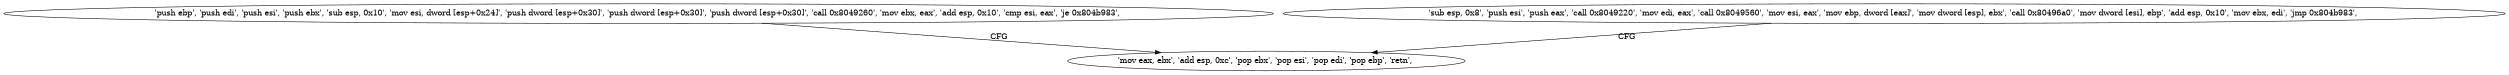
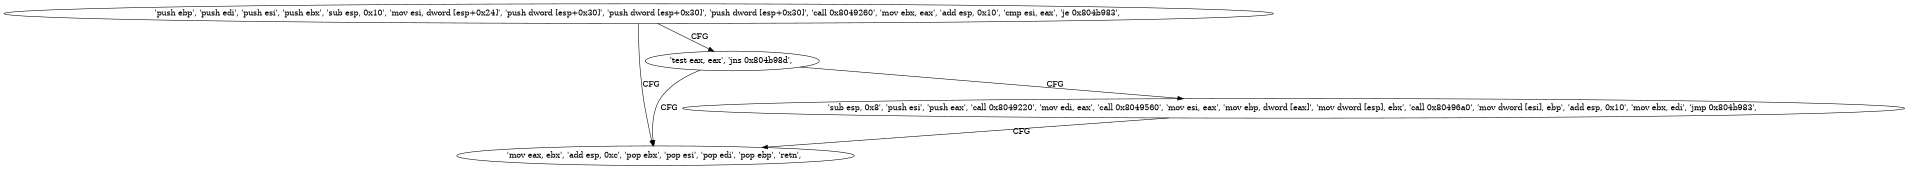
none -> (732, 61)
